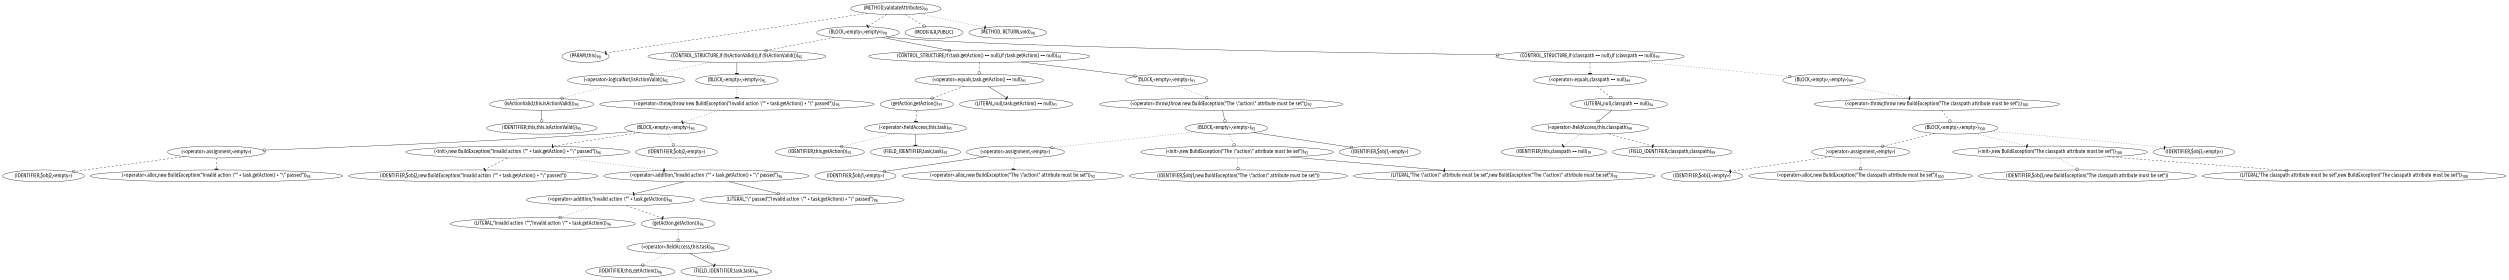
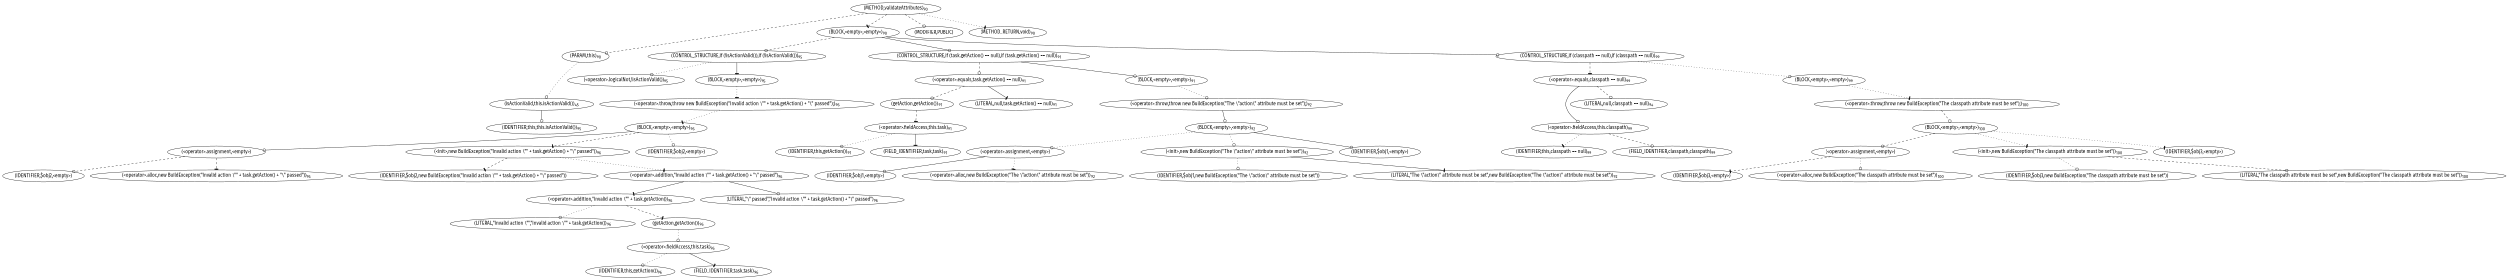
(738, 33) -> (738, 33)
(585, 92) -> (561, 78)
(577, 104) -> (577, 104)
(1606, 115) -> (1566, 103)
(1630, 140) -> (1630, 140)
(1590, 152) -> (1590, 152)
